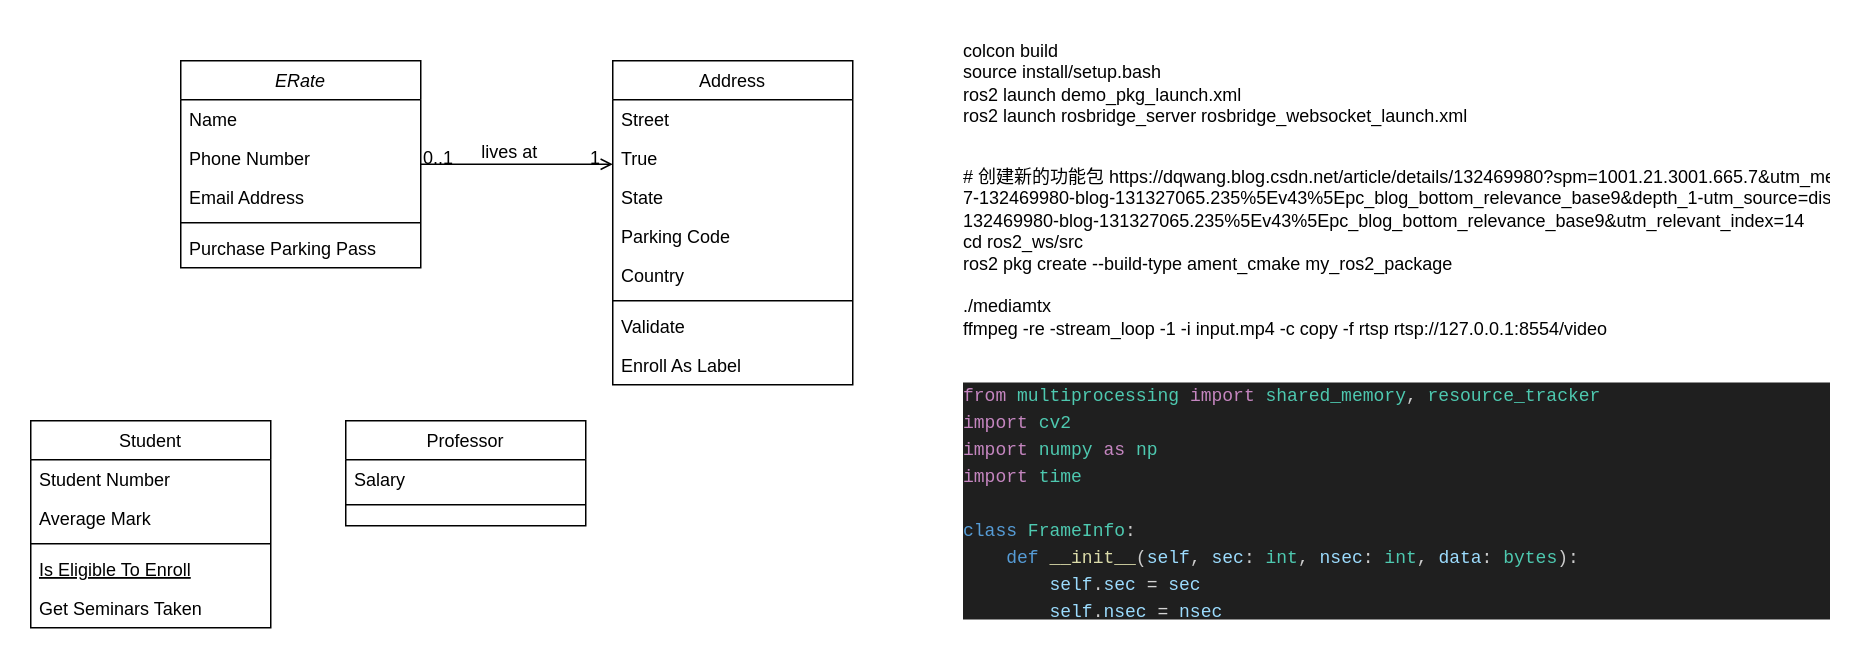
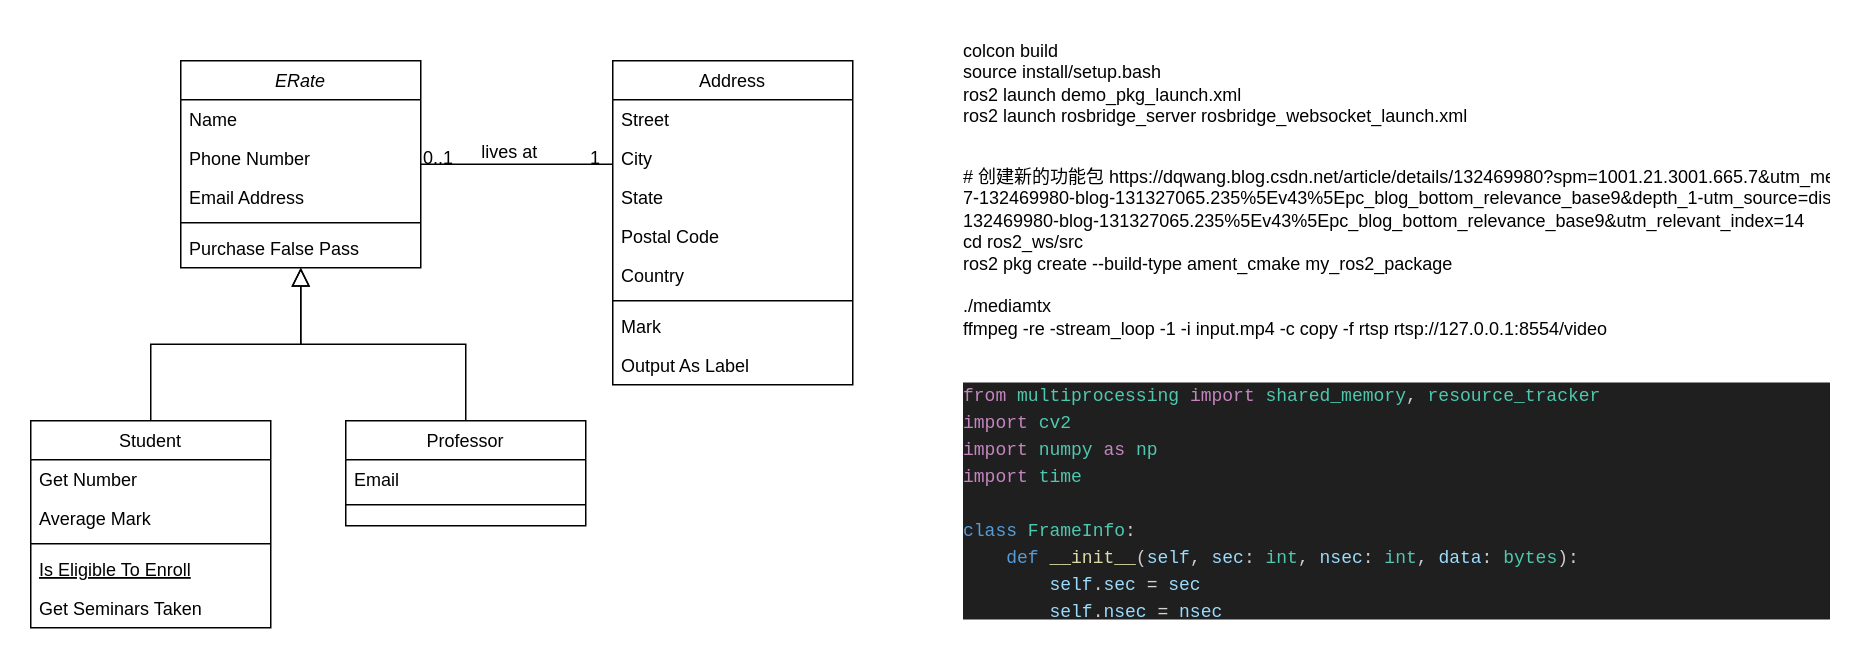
(641, 159) -> (639, 159)
(606, 164) -> (606, 164)
(677, 237) -> (672, 237)
(288, 249) -> (278, 249)
(657, 327) -> (641, 327)
none -> (186, 344)
none -> (422, 344)
(685, 366) -> (690, 366)
(107, 480) -> (87, 480)
(382, 480) -> (375, 480)
